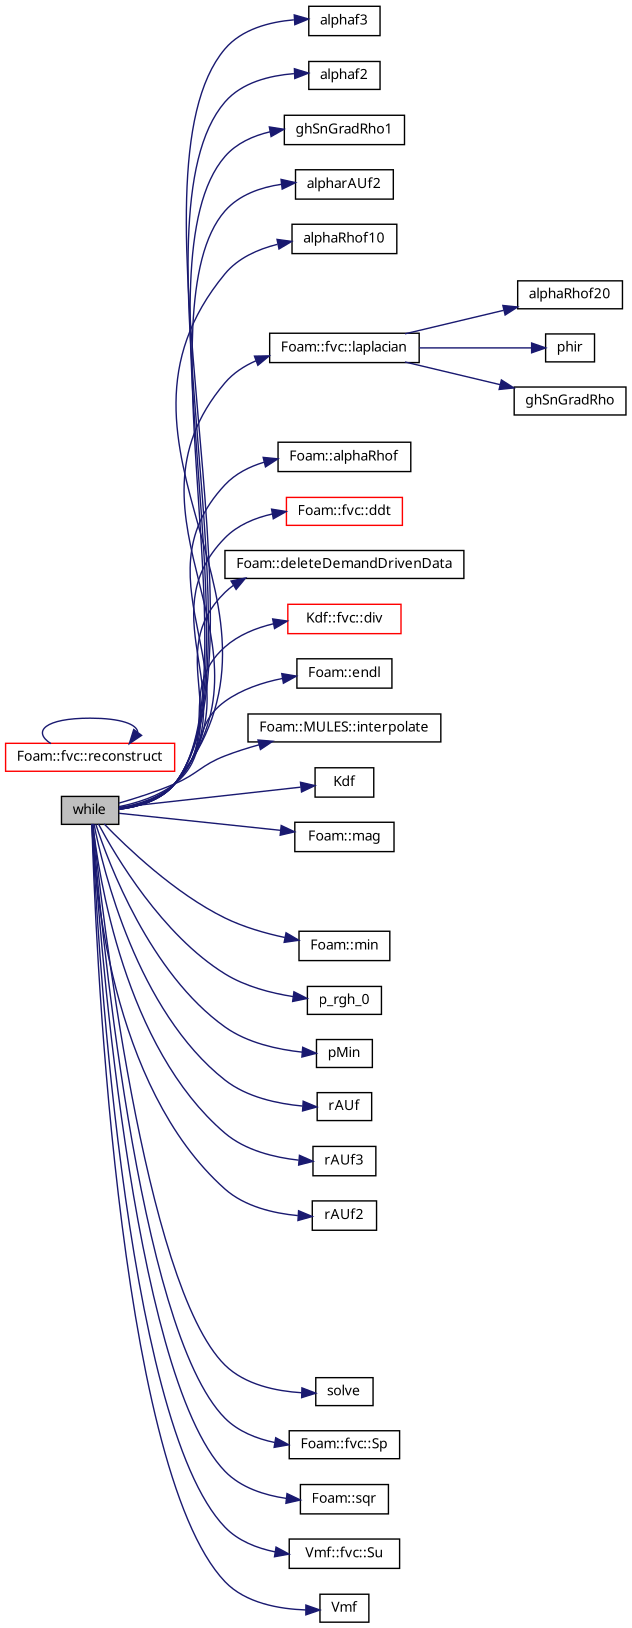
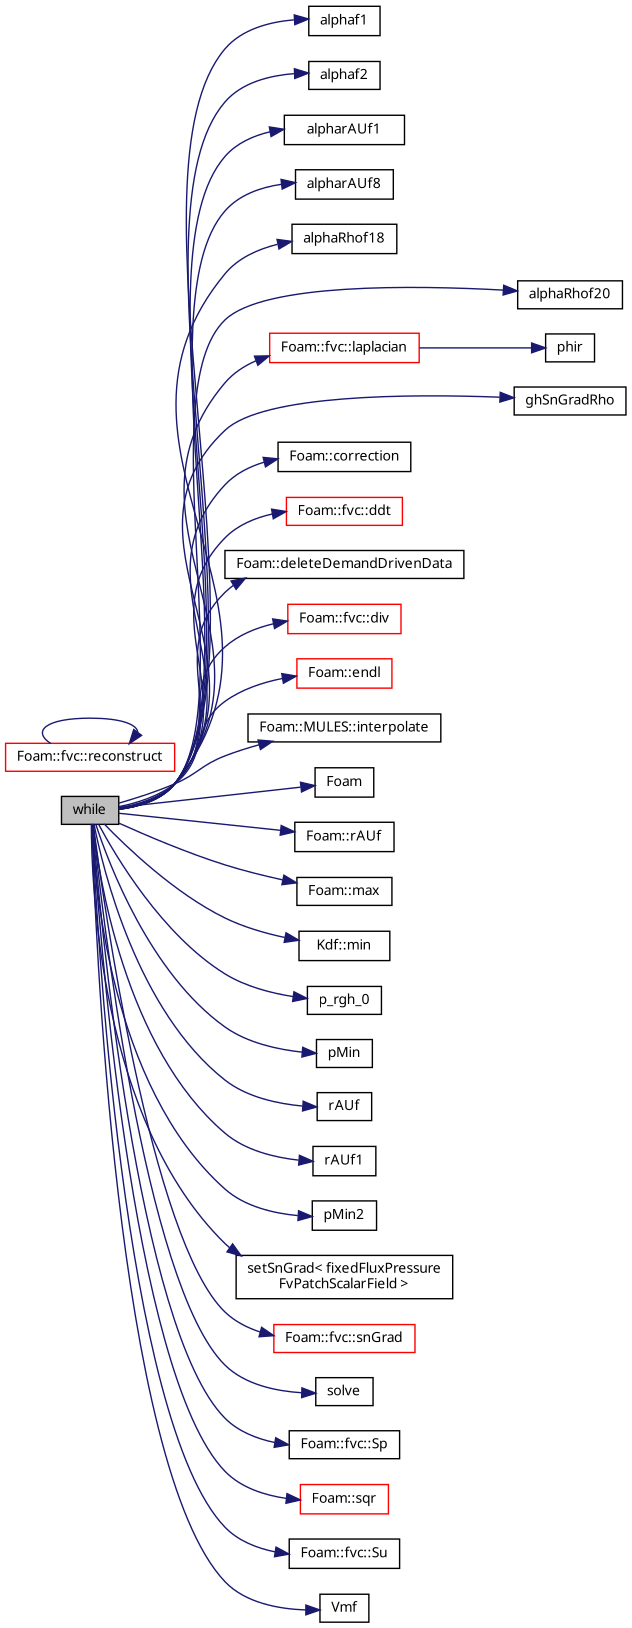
(344, 21) -> (344, 21)
(344, 130) -> (344, 130)
(344, 184) -> (344, 184)
(344, 239) -> (344, 239)
(454, 322) -> (204, 359)
(344, 348) -> (344, 348)
(453, 373) -> (210, 450)
(344, 457) -> (344, 457)
(344, 619) -> (344, 619)
(344, 673) -> (344, 673)
(344, 782) -> (344, 782)
(344, 837) -> (344, 837)
none -> (344, 891)
(344, 946) -> (344, 946)
(344, 1161) -> (344, 1161)
(344, 1216) -> (344, 1216)
none -> (344, 1277)
none -> (344, 1339)
(344, 1499) -> (344, 1499)
(344, 1554) -> (344, 1554)
